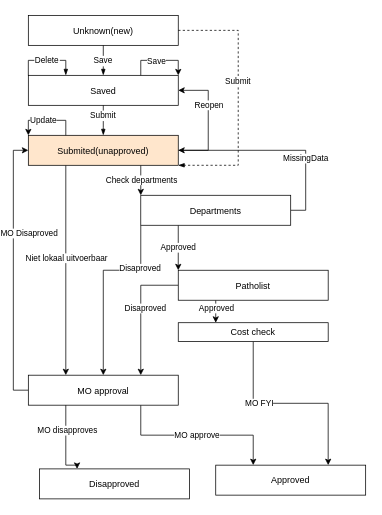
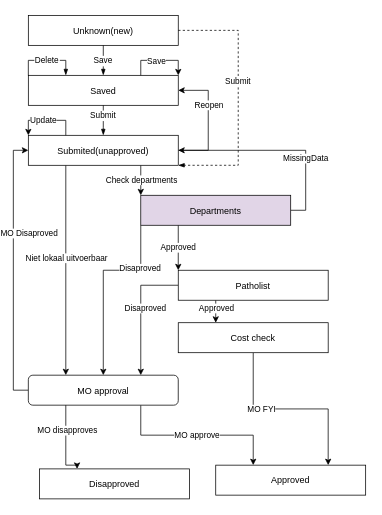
(103, 150) -> (103, 150)
(216, 210) -> (216, 210)
(253, 332) -> (253, 338)
(103, 390) -> (103, 390)
